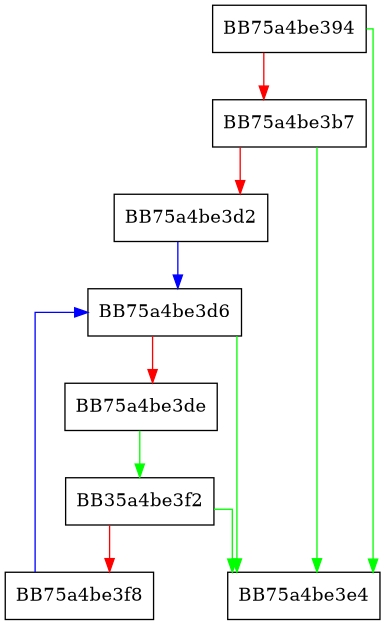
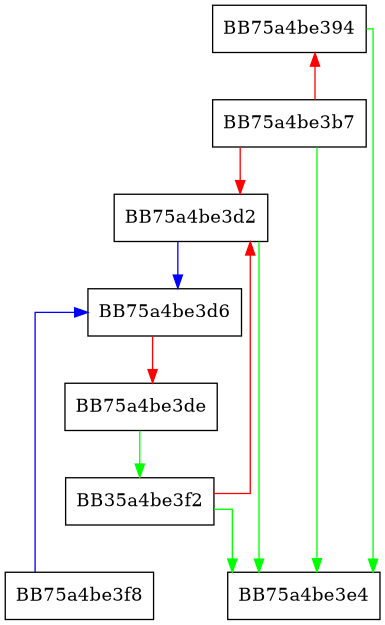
(264, 69) -> (315, 83)
(237, 447) -> (259, 400)
(110, 542) -> (250, 392)
